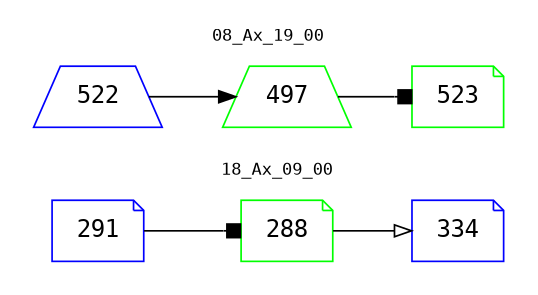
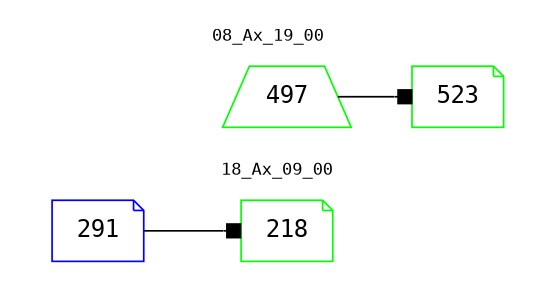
(98, 97) -> none
(287, 231) -> (287, 231)
(458, 231) -> none
